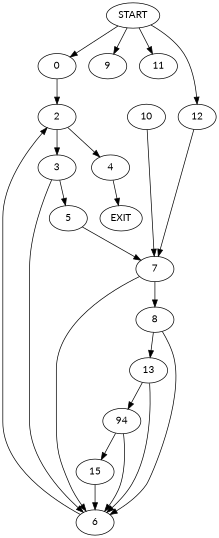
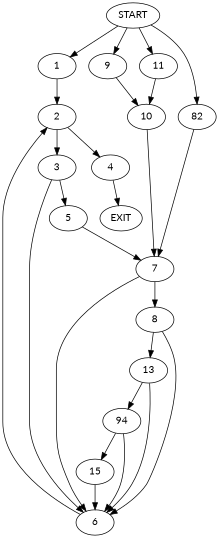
(57, 66) -> (57, 66)
none -> (153, 88)
none -> (125, 89)
(197, 117) -> (197, 117)
